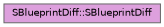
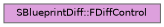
(82, 13) -> (82, 13)
